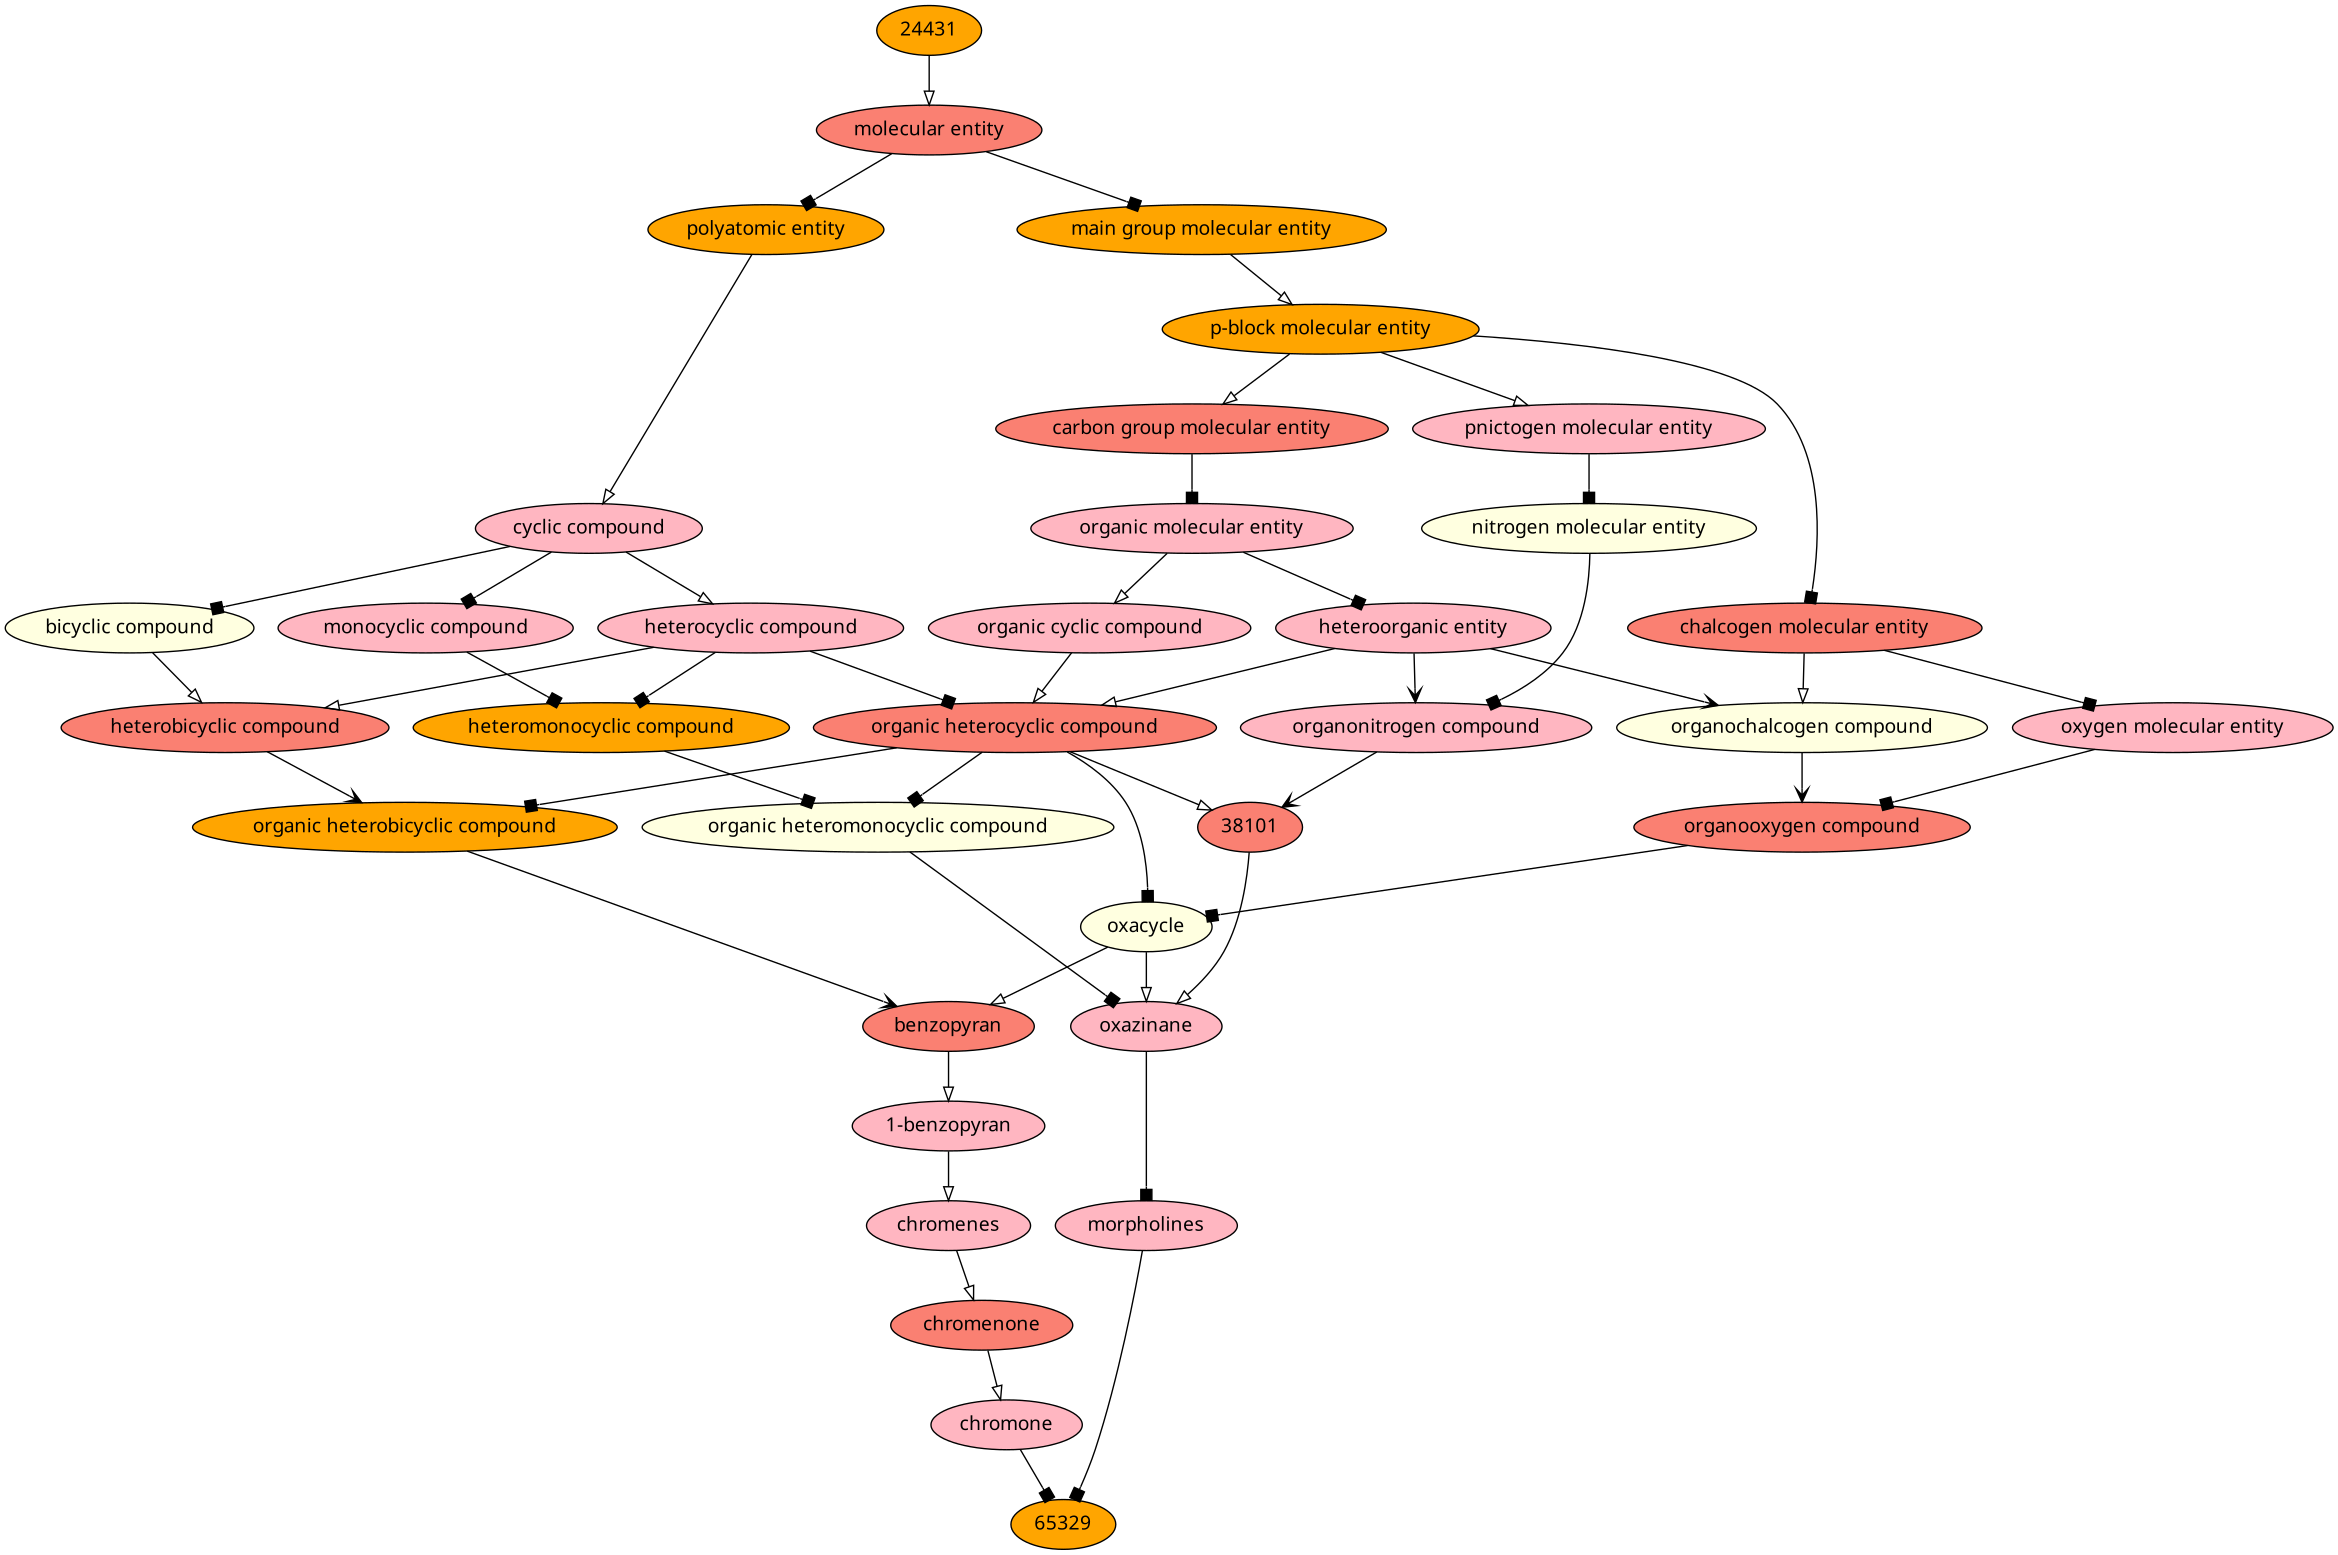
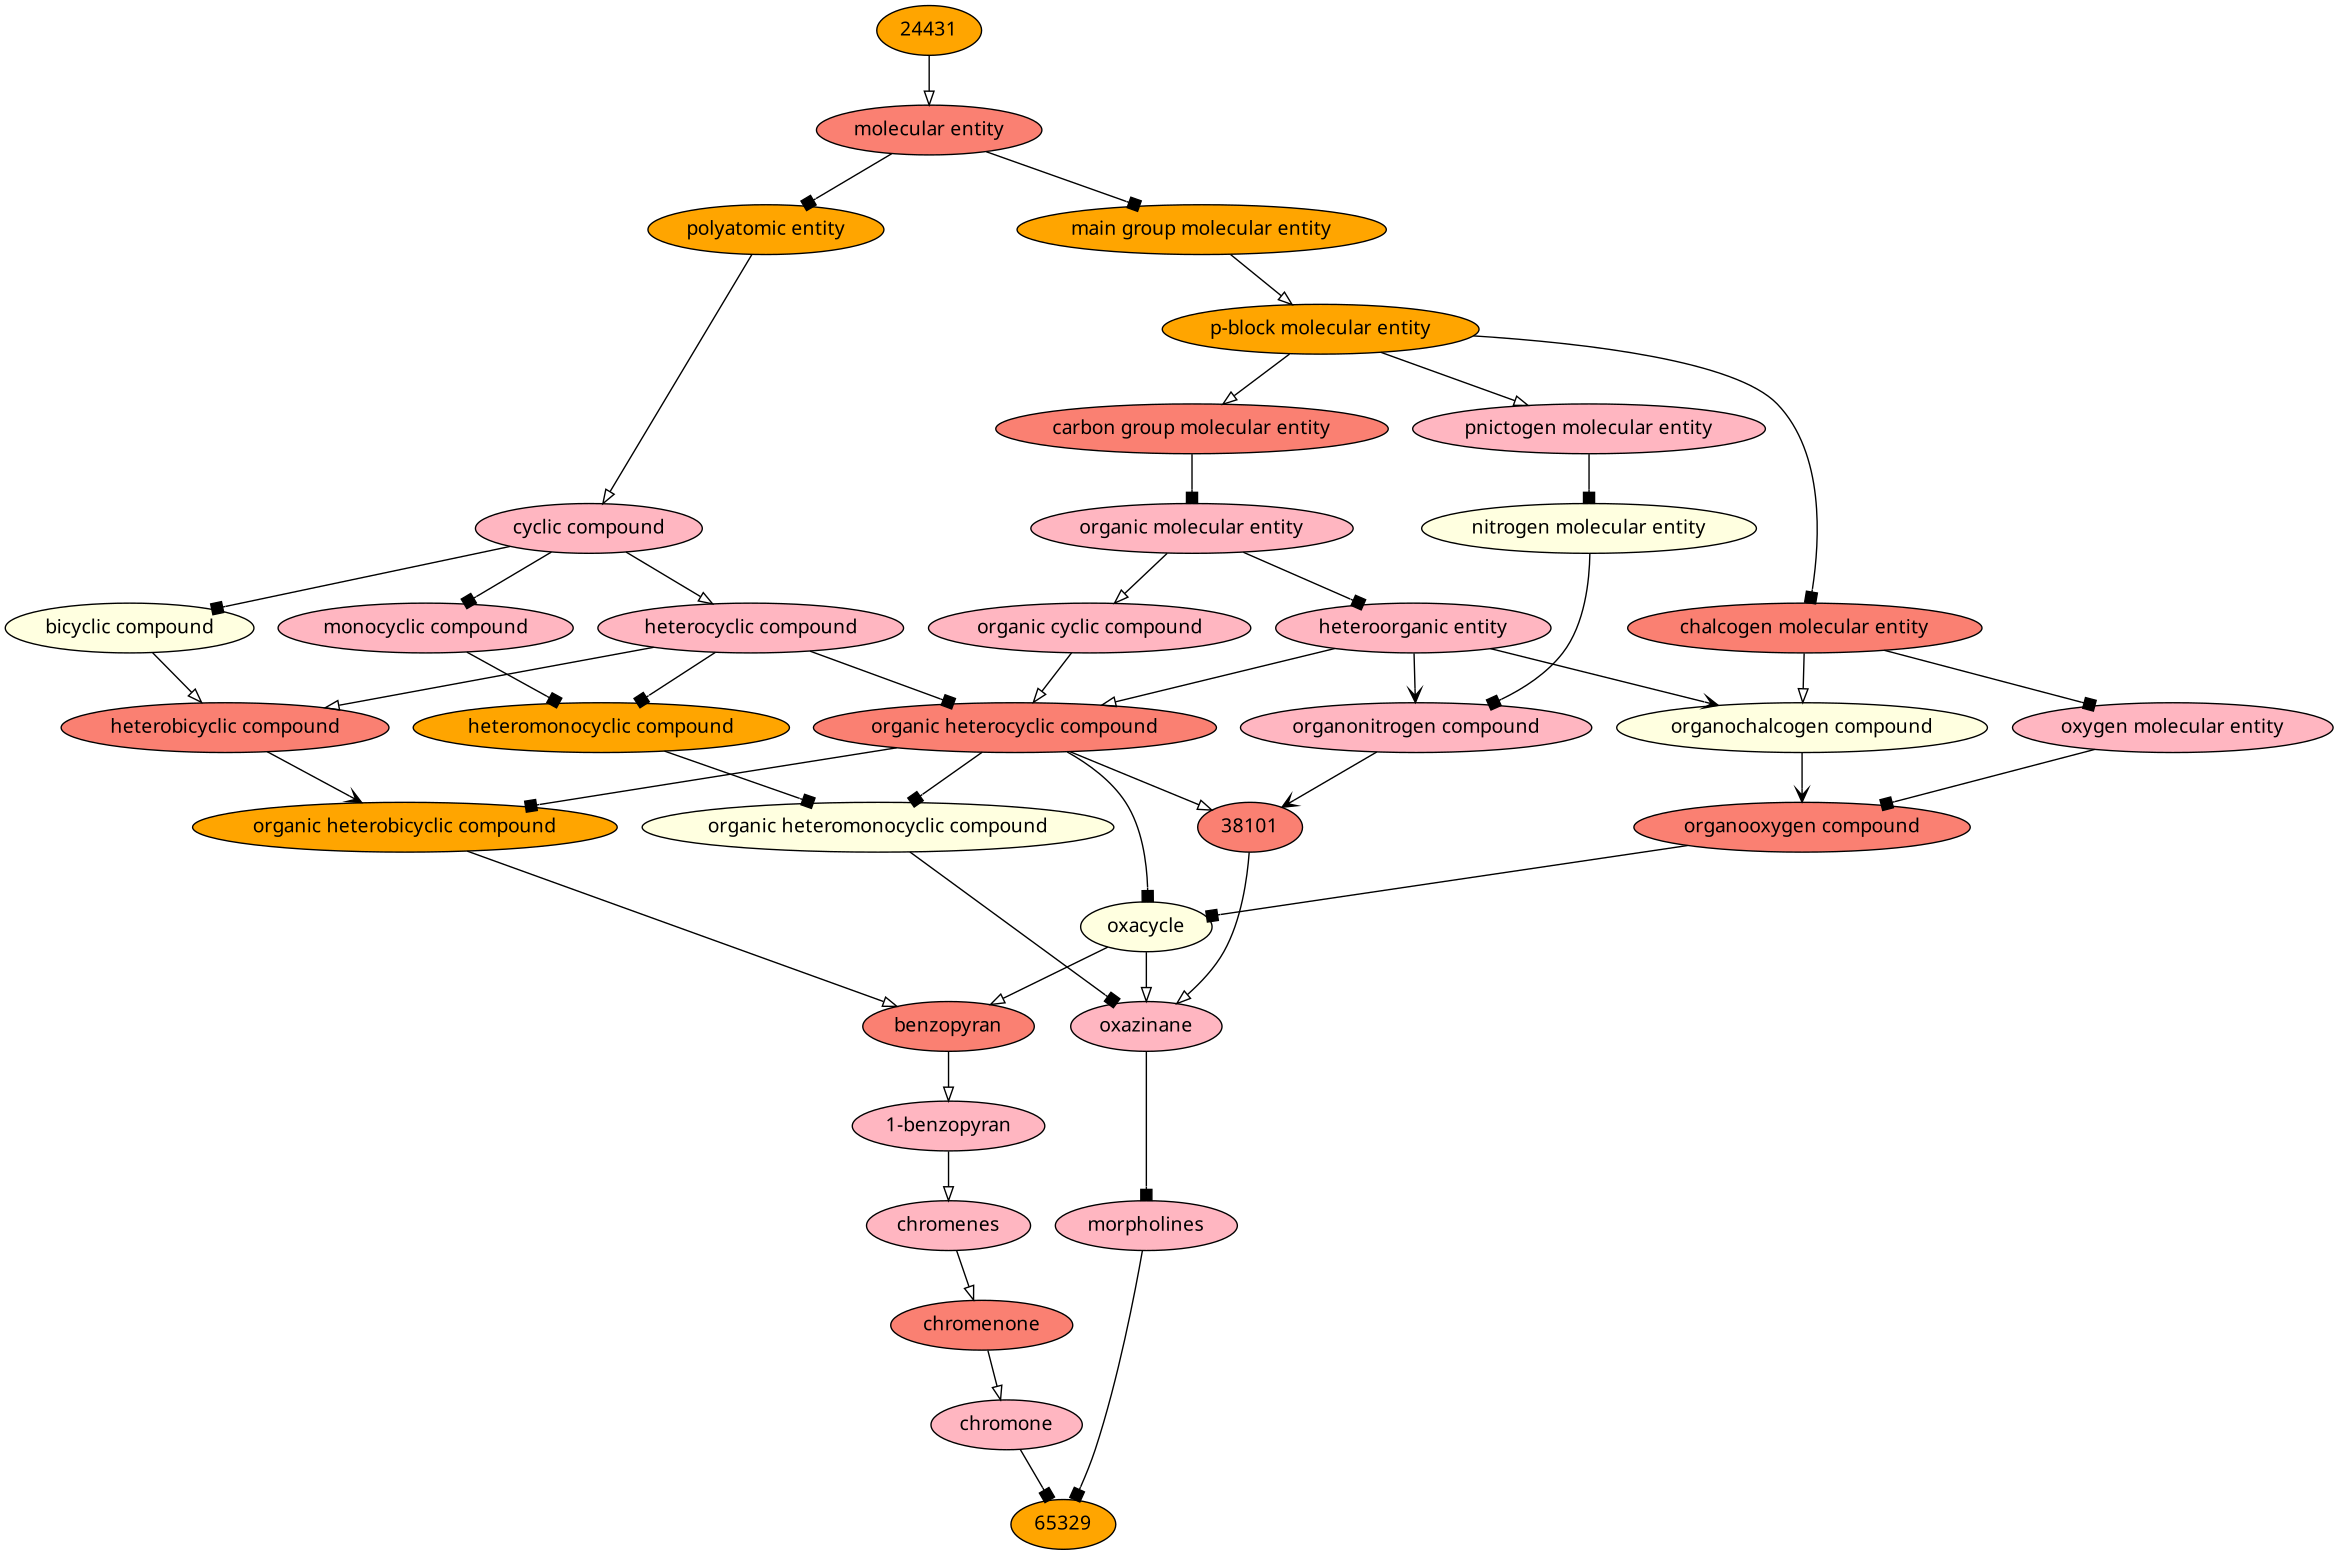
(675, 926) -> (675, 926)
